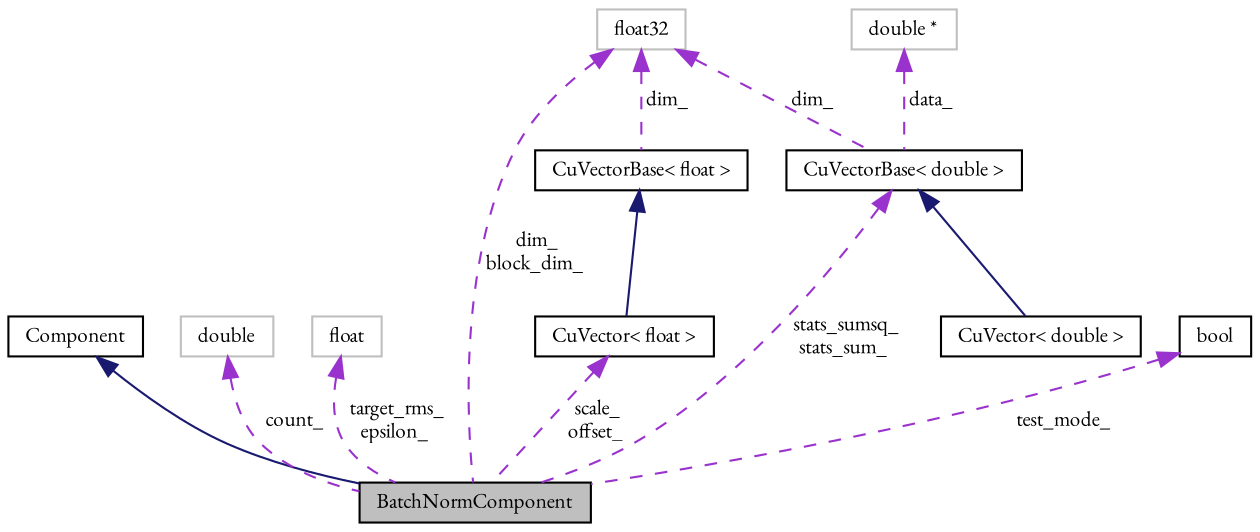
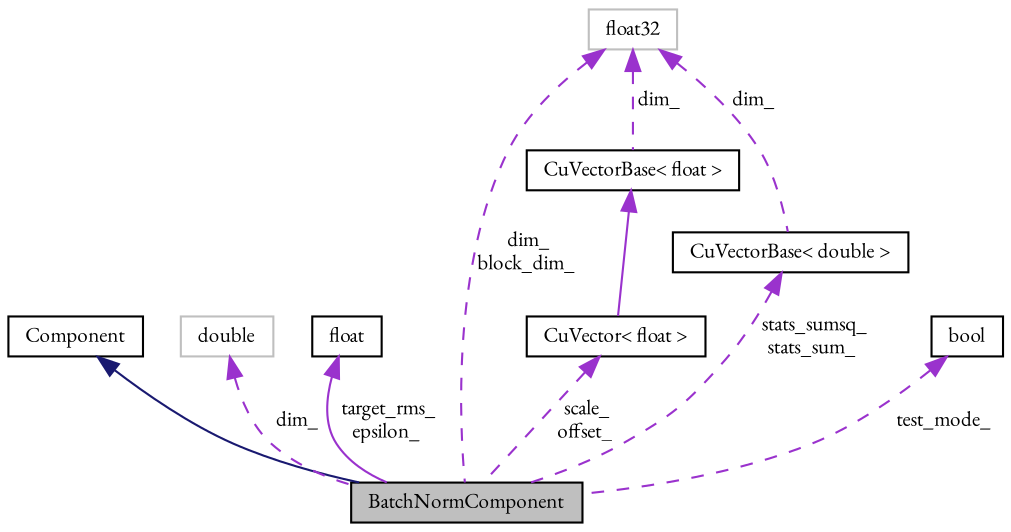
(904, 29) -> none
(632, 264) -> (623, 264)
(347, 336) -> (347, 336)
(1041, 336) -> none
(293, 421) -> (295, 421)
(344, 442) -> (335, 442)
